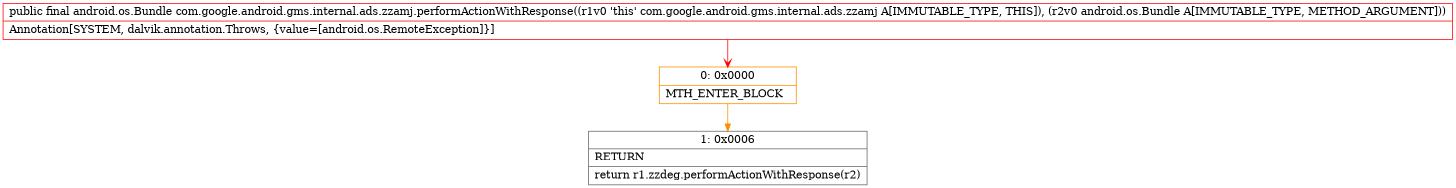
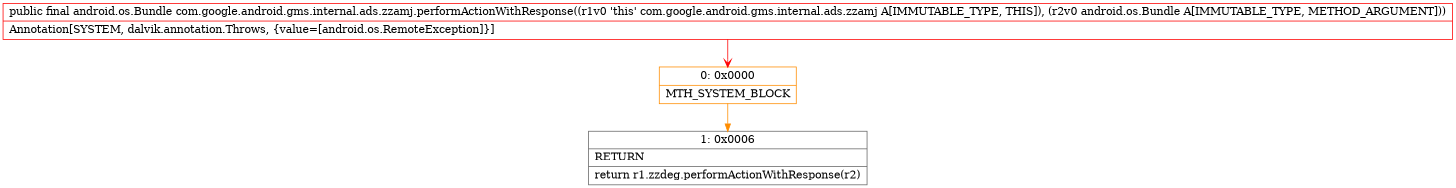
(724, 94) -> (728, 94)
